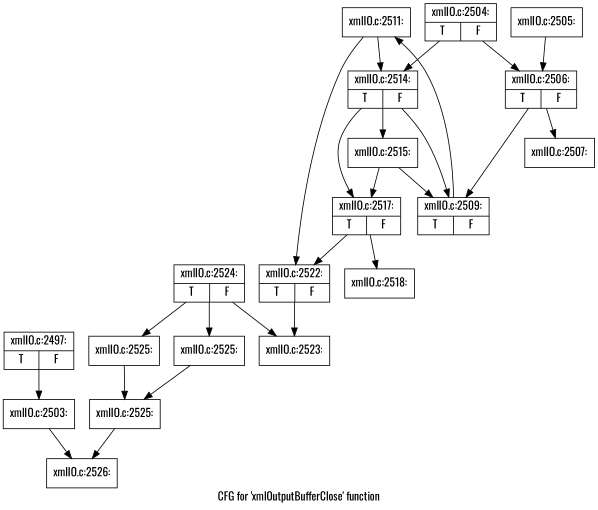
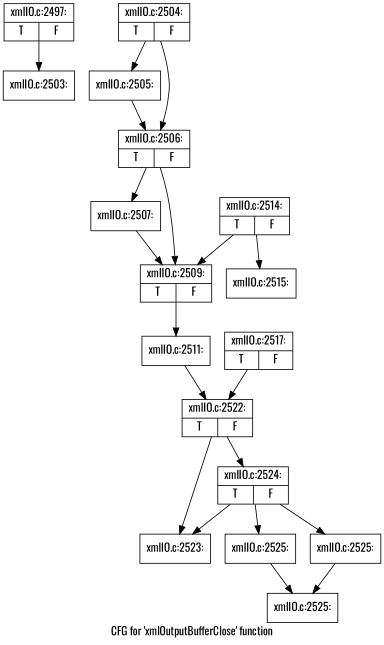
(379, 50) -> none
(425, 53) -> (140, 52)
(339, 147) -> none
(376, 179) -> none
(413, 180) -> (147, 245)
(380, 283) -> none
none -> (233, 448)
(82, 473) -> none
